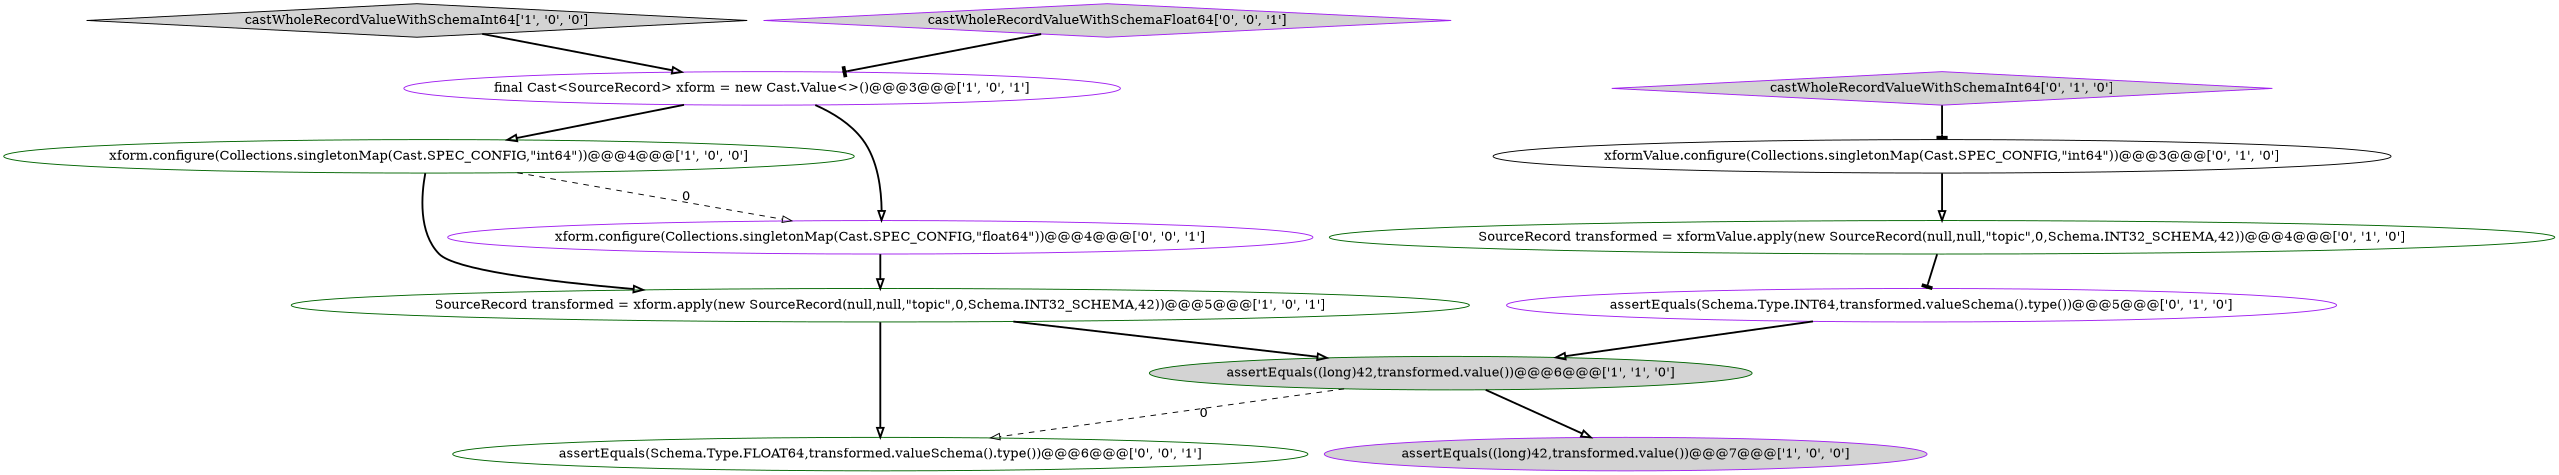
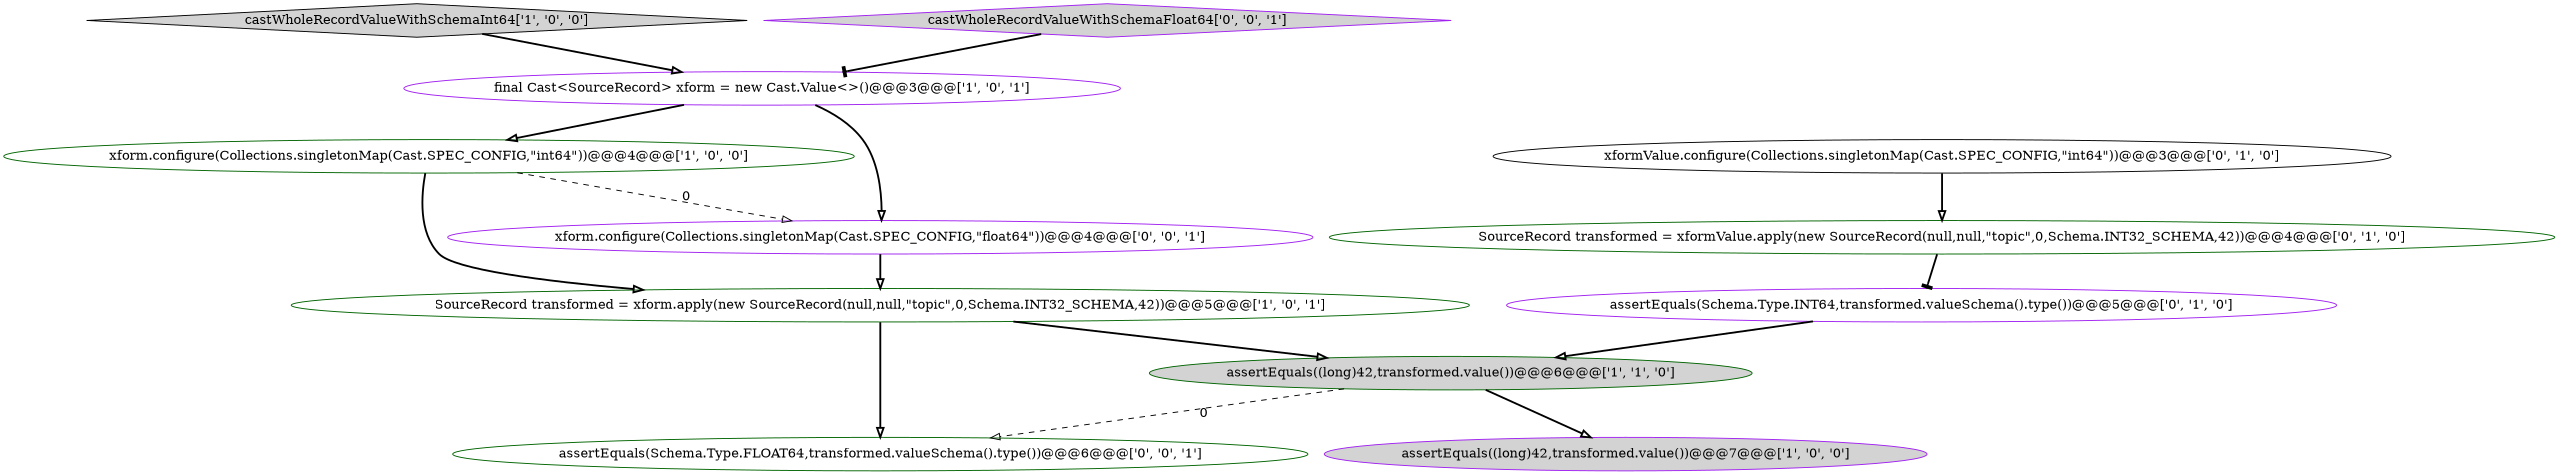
(1942, 88) -> none
